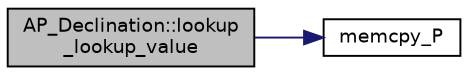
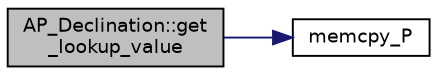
(131, 38) -> (116, 38)
